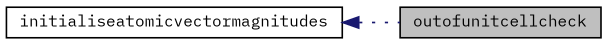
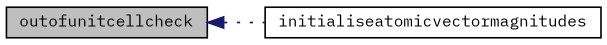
(380, 22) -> (244, 22)
